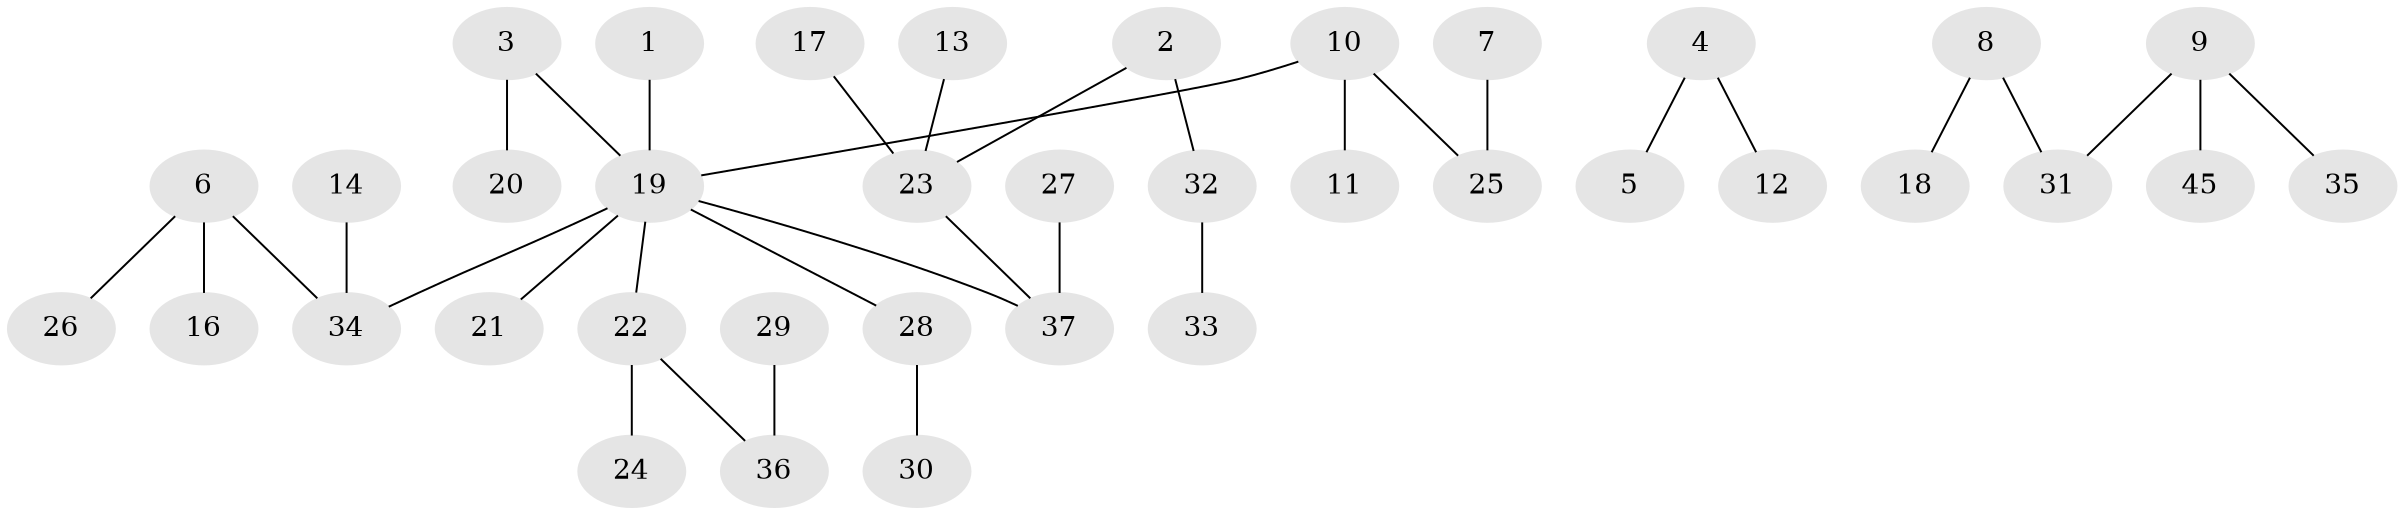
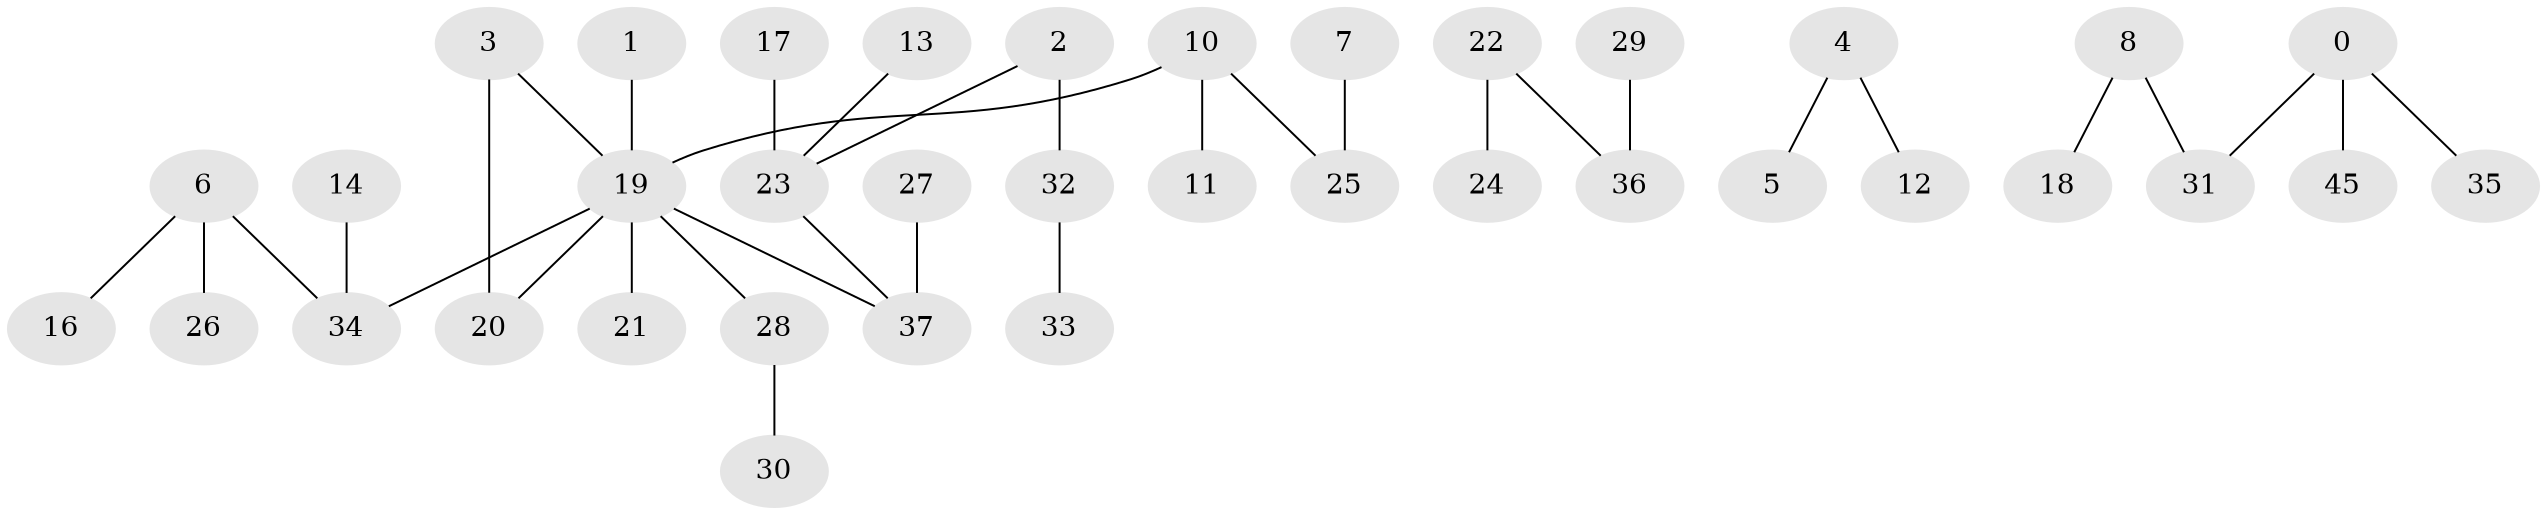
(2200, 44) -> (2343, 44)
(641, 257) -> (561, 257)
